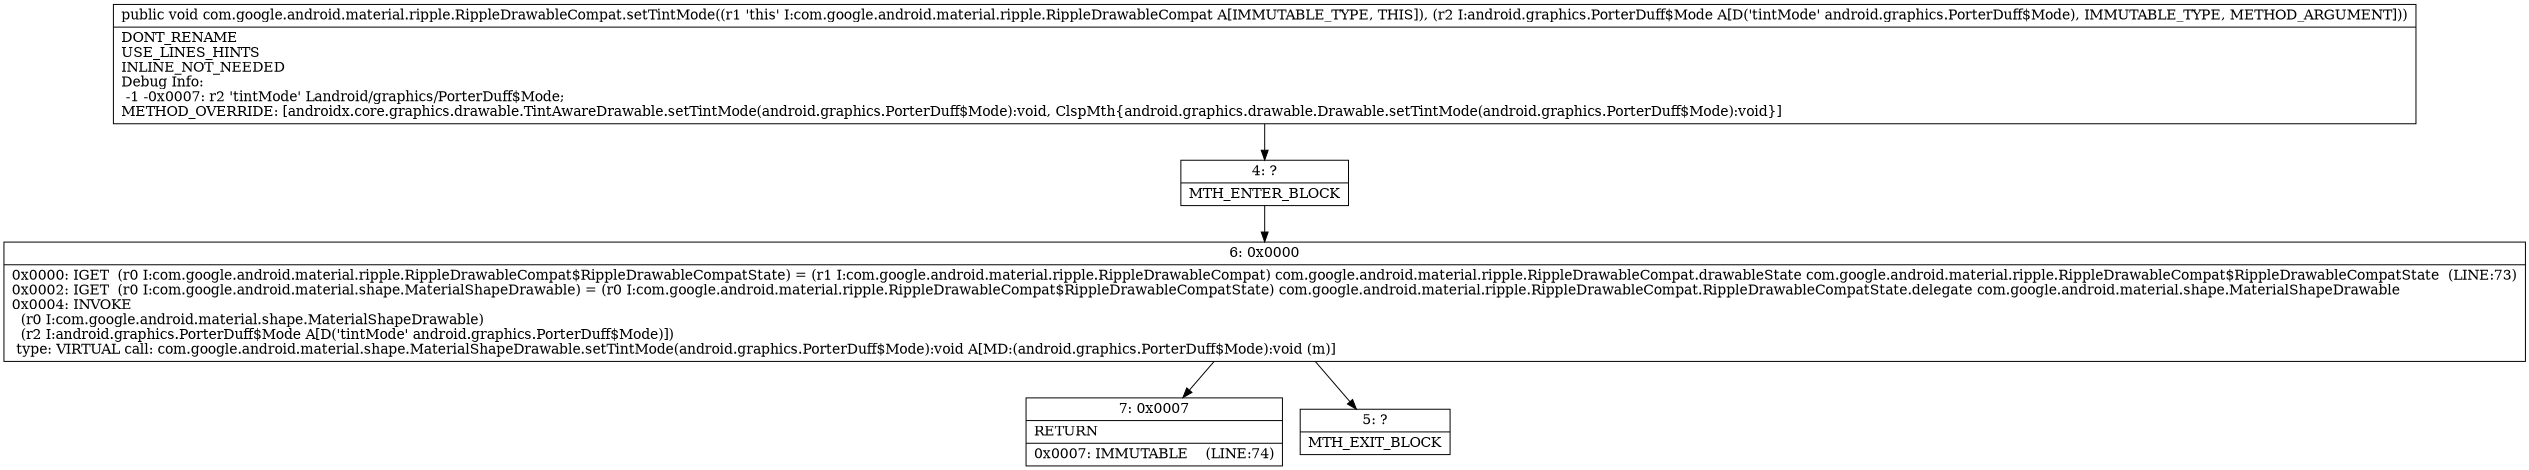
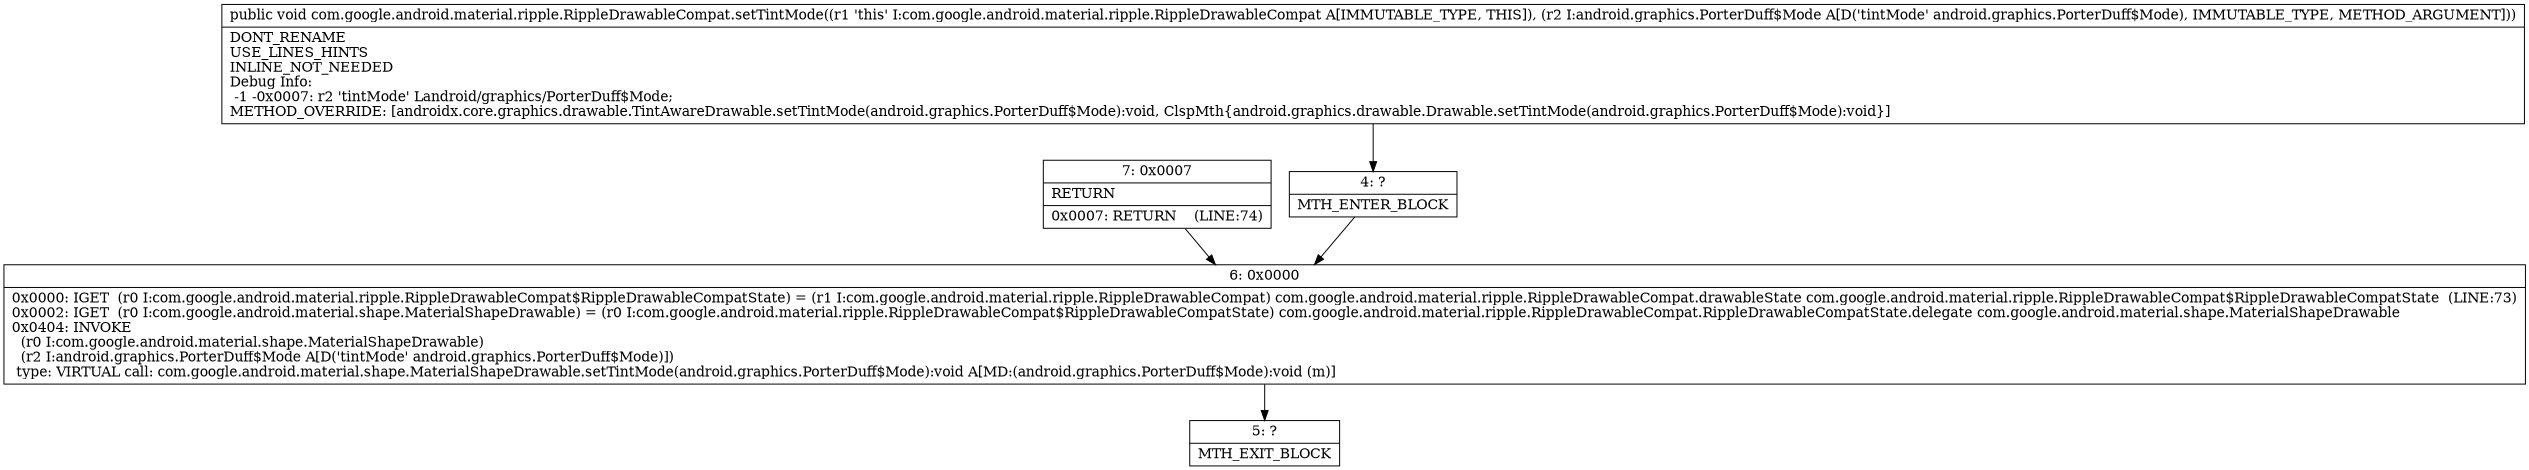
(76, 305) -> (76, 328)
(1202, 376) -> (1197, 243)
(1154, 454) -> (1157, 216)
